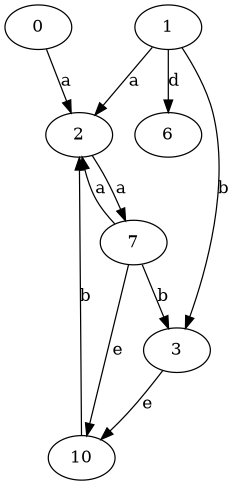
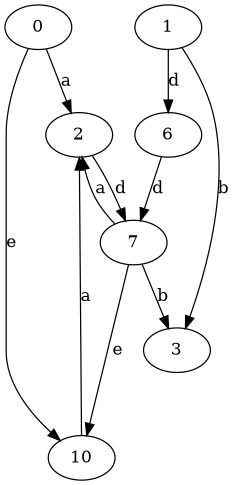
(128, 76) -> none
none -> (153, 183)
(121, 189) -> (121, 189)
(86, 296) -> (86, 296)
(138, 402) -> (6, 246)
